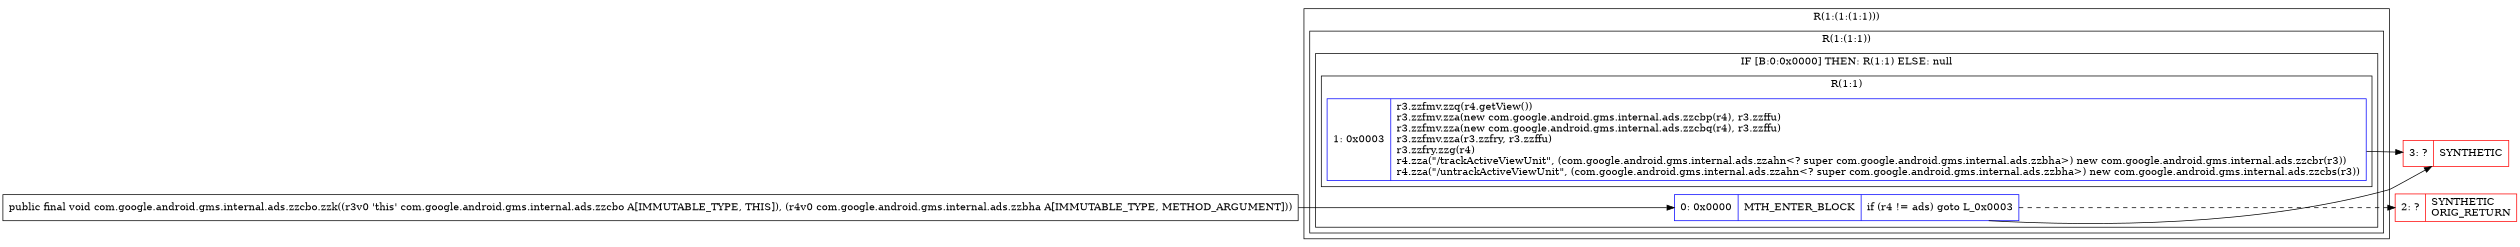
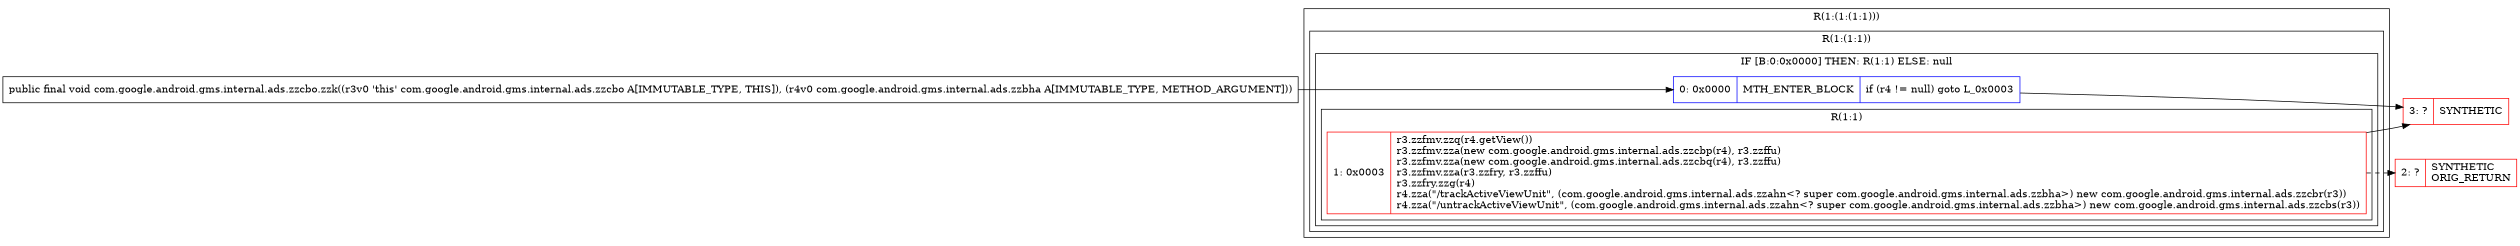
(1847, 140) -> (1847, 173)
(1940, 207) -> (1940, 89)
(2203, 208) -> (2377, 173)
